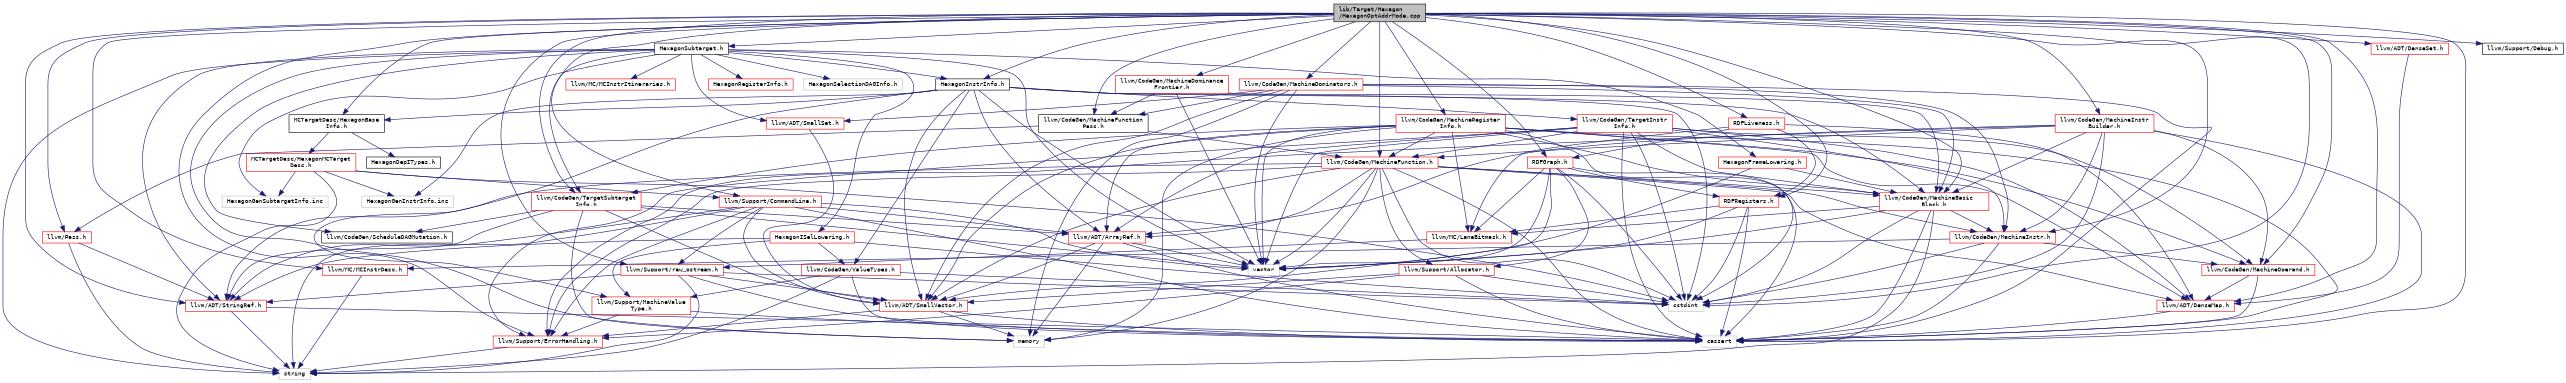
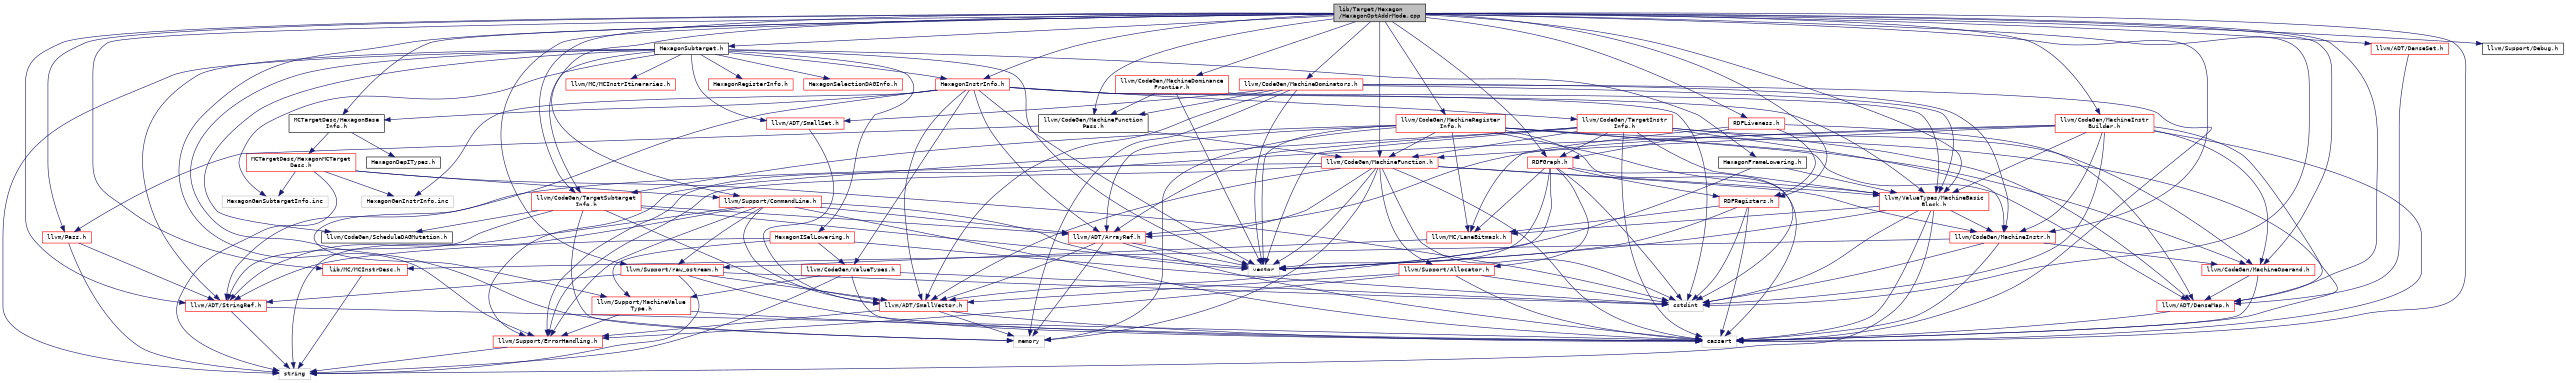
(853, 84) -> (853, 84)
(973, 84) -> (973, 84)
(1763, 163) -> (1763, 163)
(1027, 190) -> none
(1791, 198) -> (2286, 209)
(1660, 199) -> (1587, 143)
(1934, 202) -> (1934, 202)
(365, 270) -> (365, 270)
